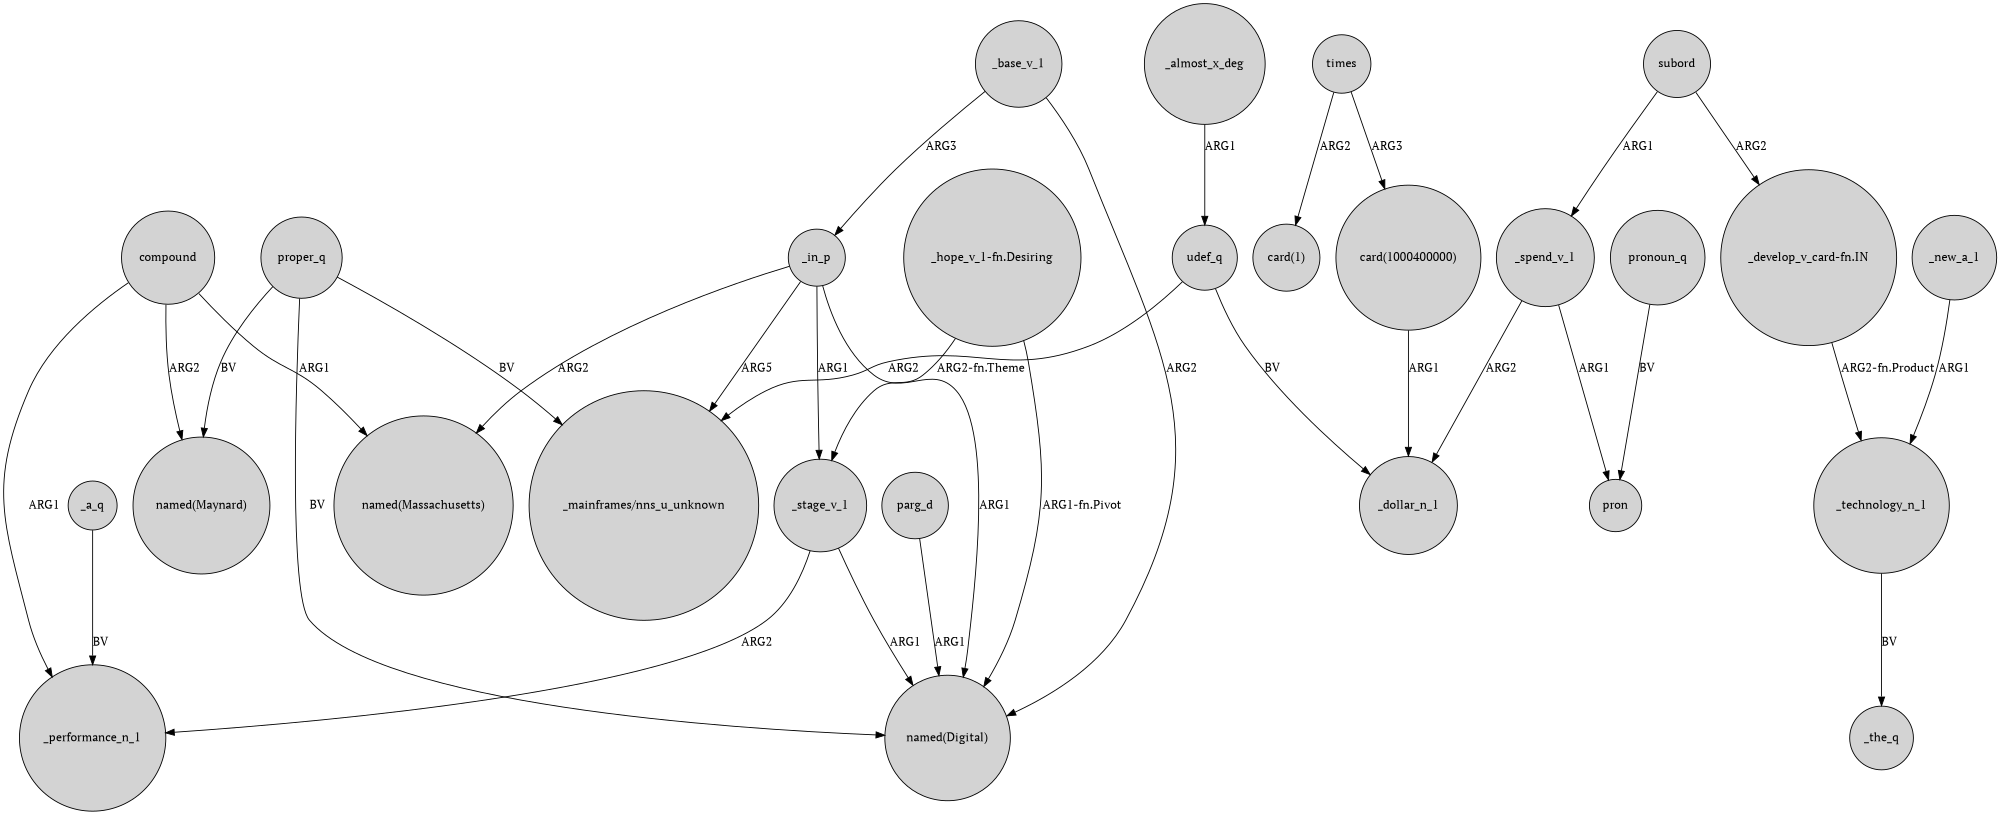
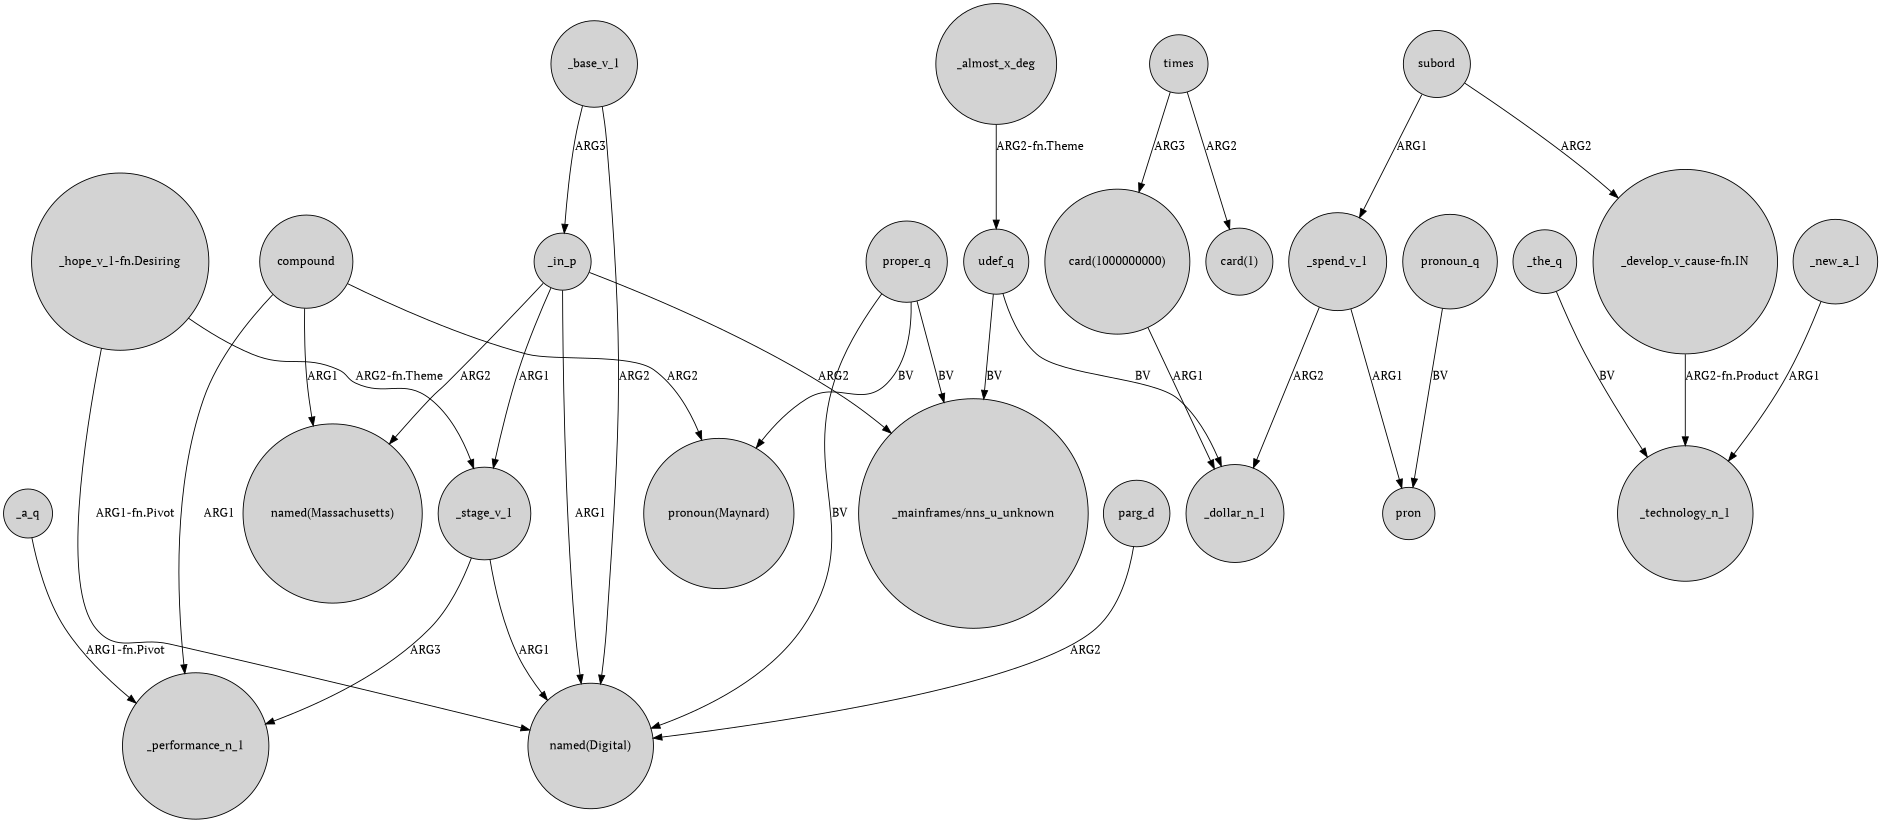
(1221, 147) -> (1040, 147)
(1408, 258) -> (1117, 262)
(1809, 258) -> (1685, 262)
(757, 368) -> (834, 376)
(904, 368) -> (995, 376)
(201, 506) -> (719, 514)
(1882, 635) -> (1595, 373)
(101, 643) -> (126, 651)
(757, 643) -> (426, 651)
(950, 643) -> (1086, 651)
